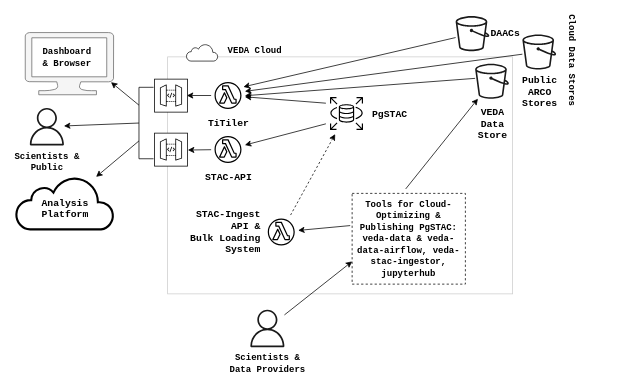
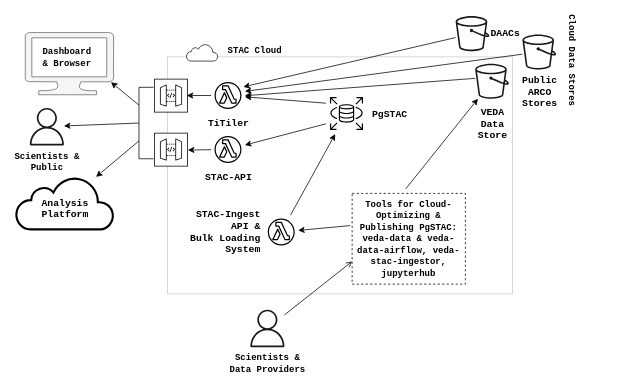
(255, 51) -> (255, 51)
(312, 176) -> (312, 176)
(347, 265) -> (348, 264)
